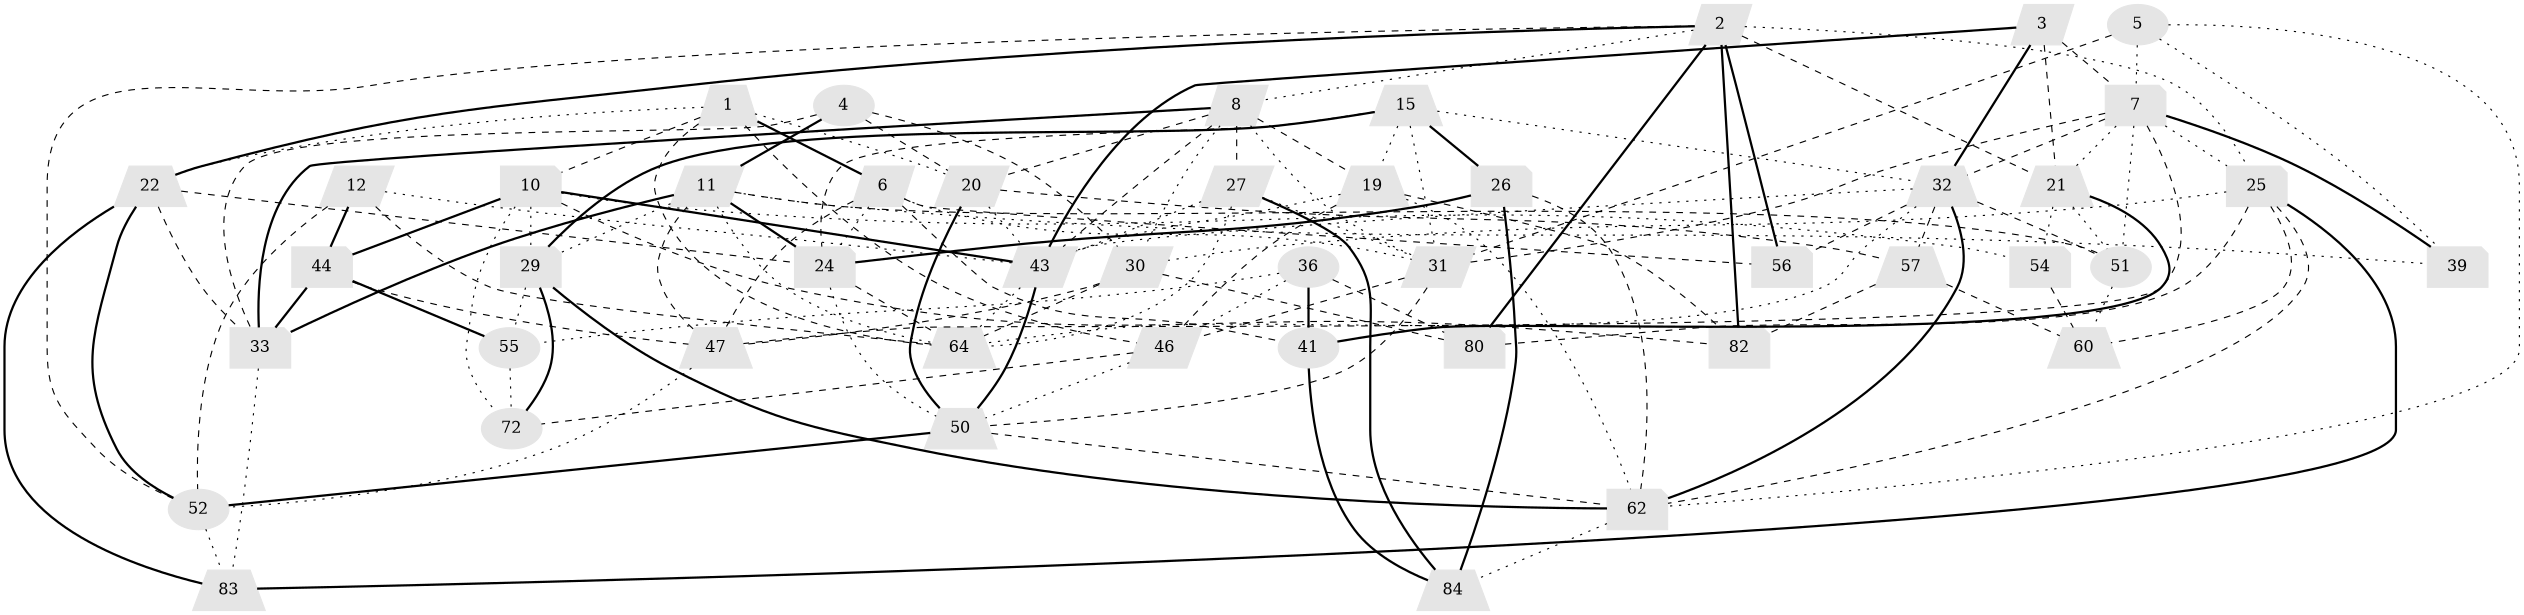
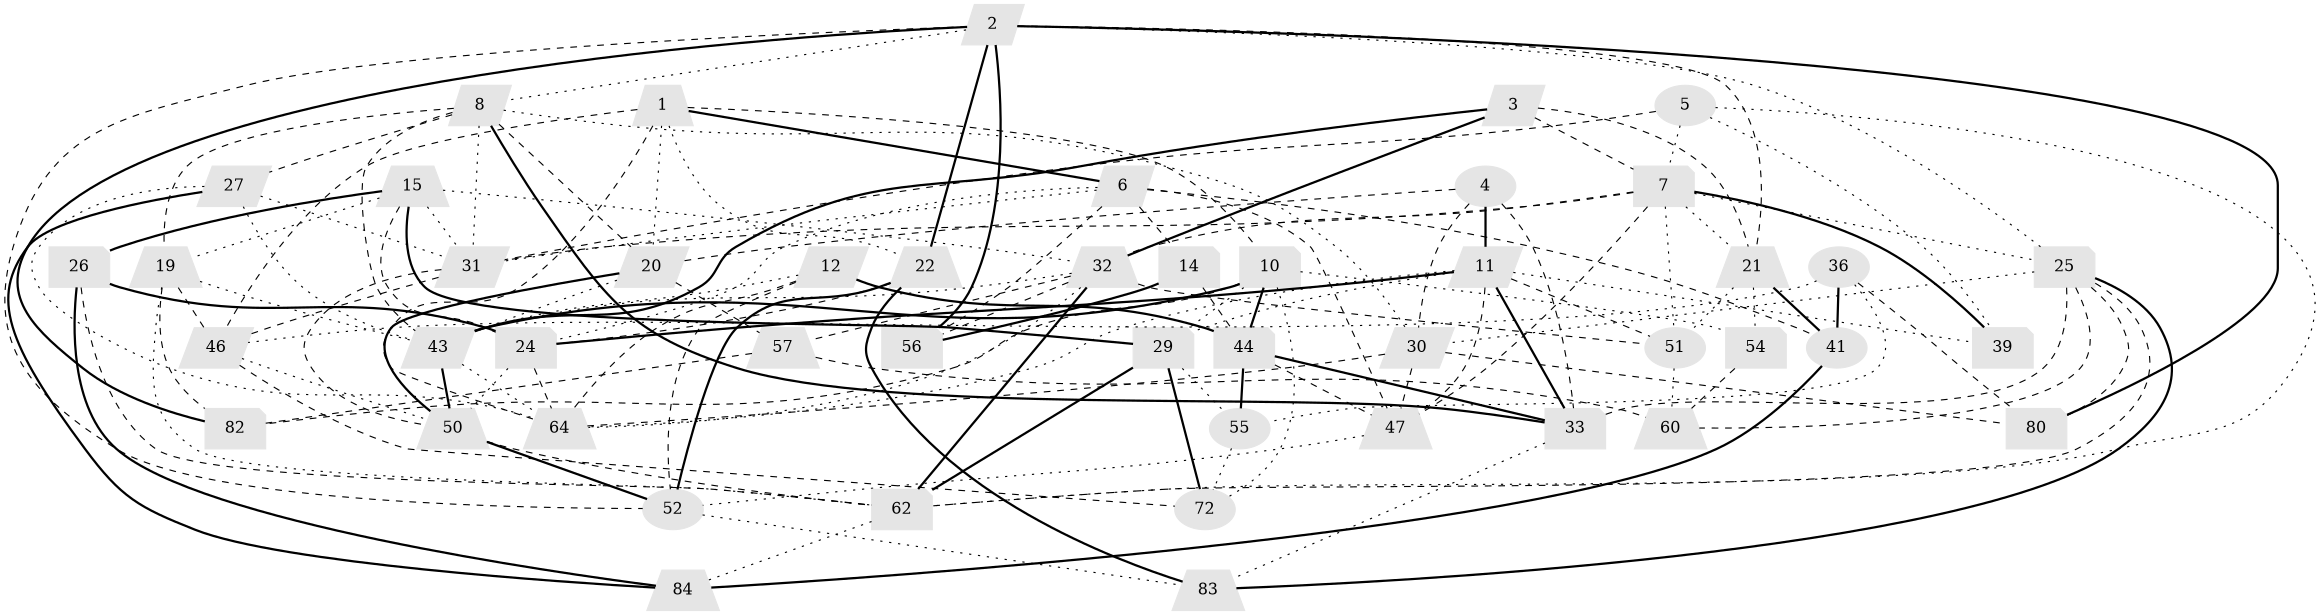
none -> (1189, 267)
(192, 272) -> (1897, 403)
